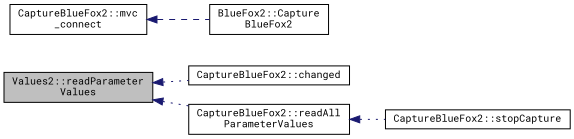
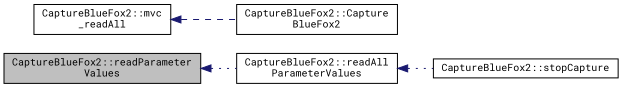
(78, 19) -> (102, 19)
(269, 19) -> (317, 19)
(269, 75) -> none
(78, 87) -> (102, 68)
